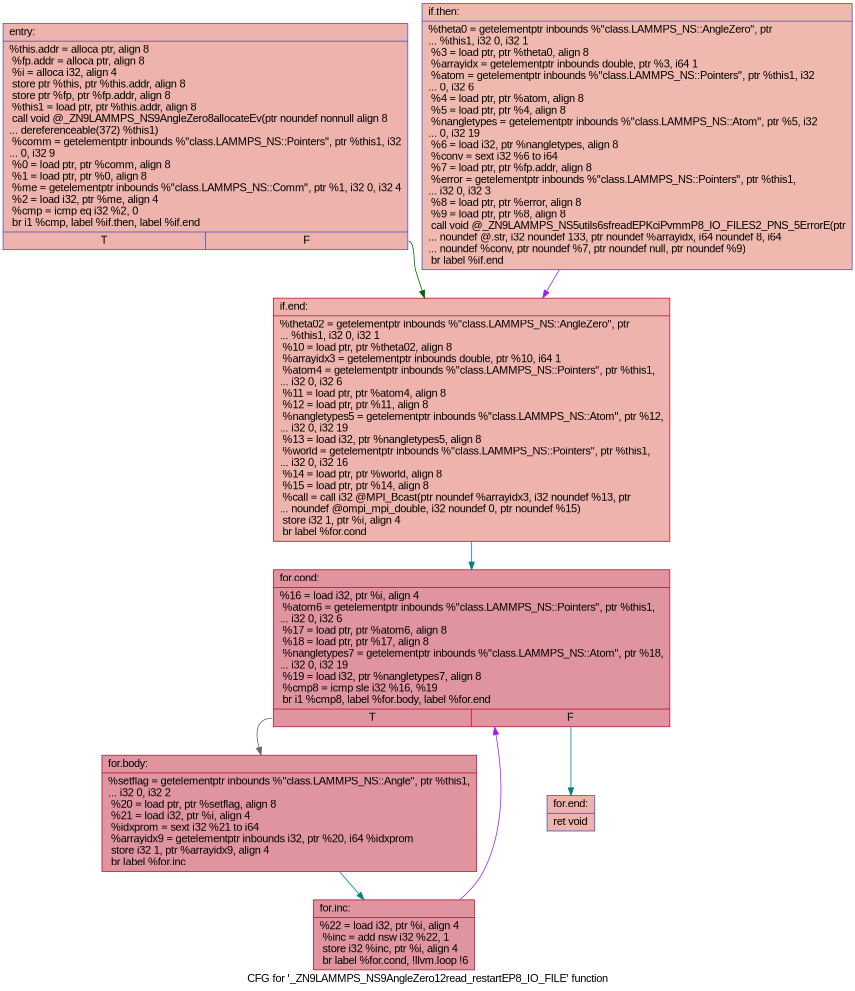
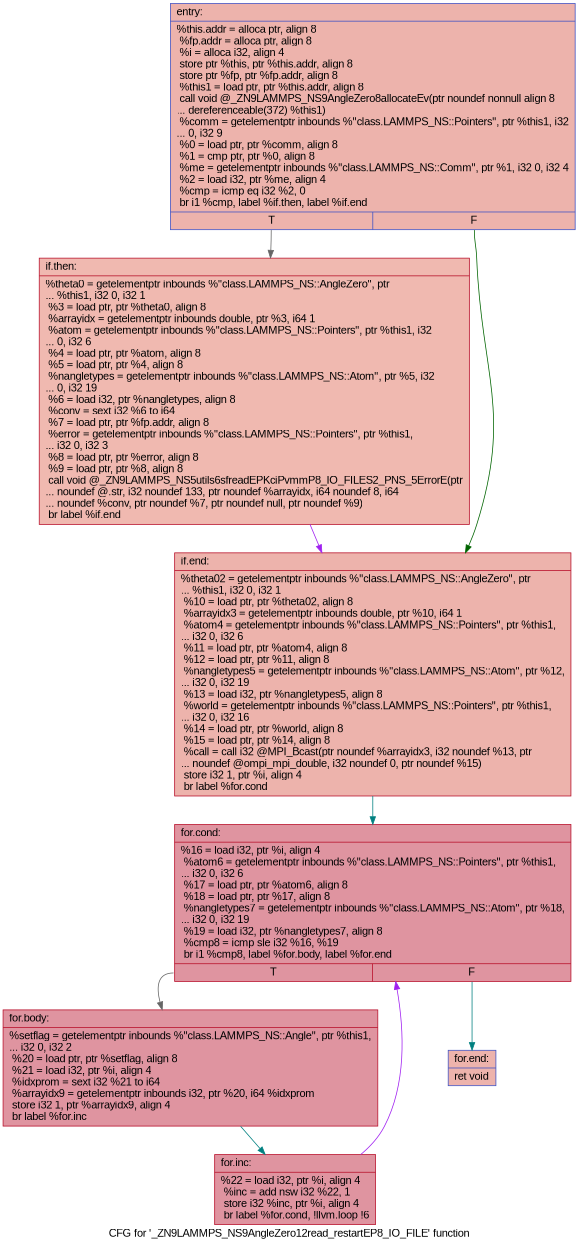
(637, 137) -> (254, 391)
(78, 177) -> (246, 157)
none -> (271, 240)
